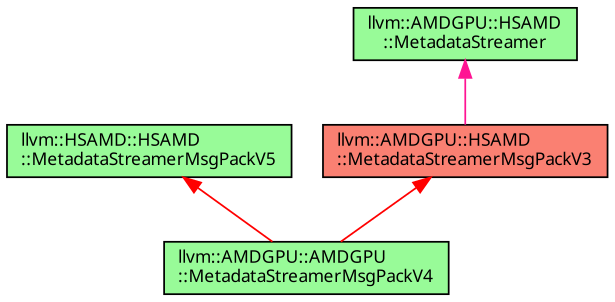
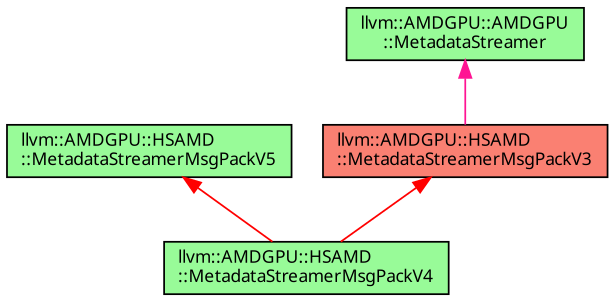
(465, 34) -> (465, 34)
(149, 151) -> (149, 151)
(306, 268) -> (306, 268)
